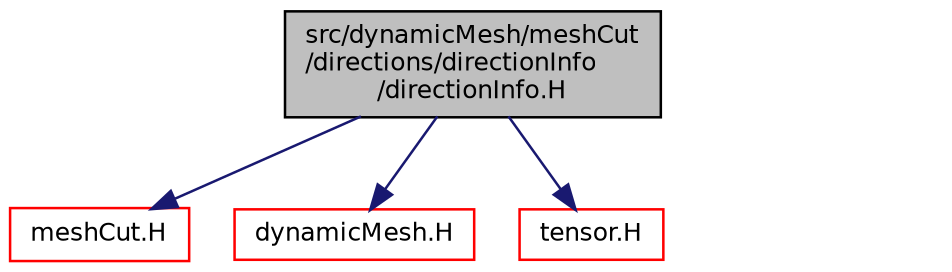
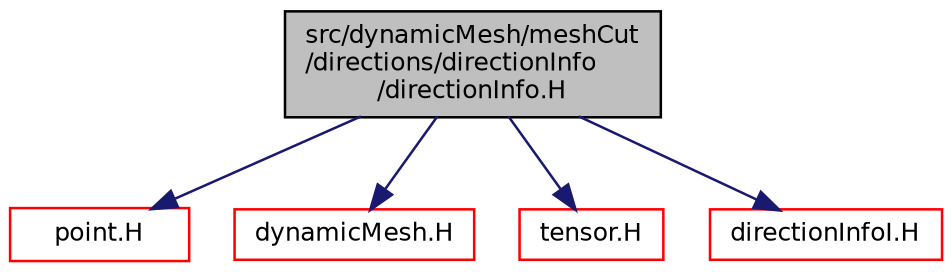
(100, 235) -> (100, 235)
none -> (826, 235)
